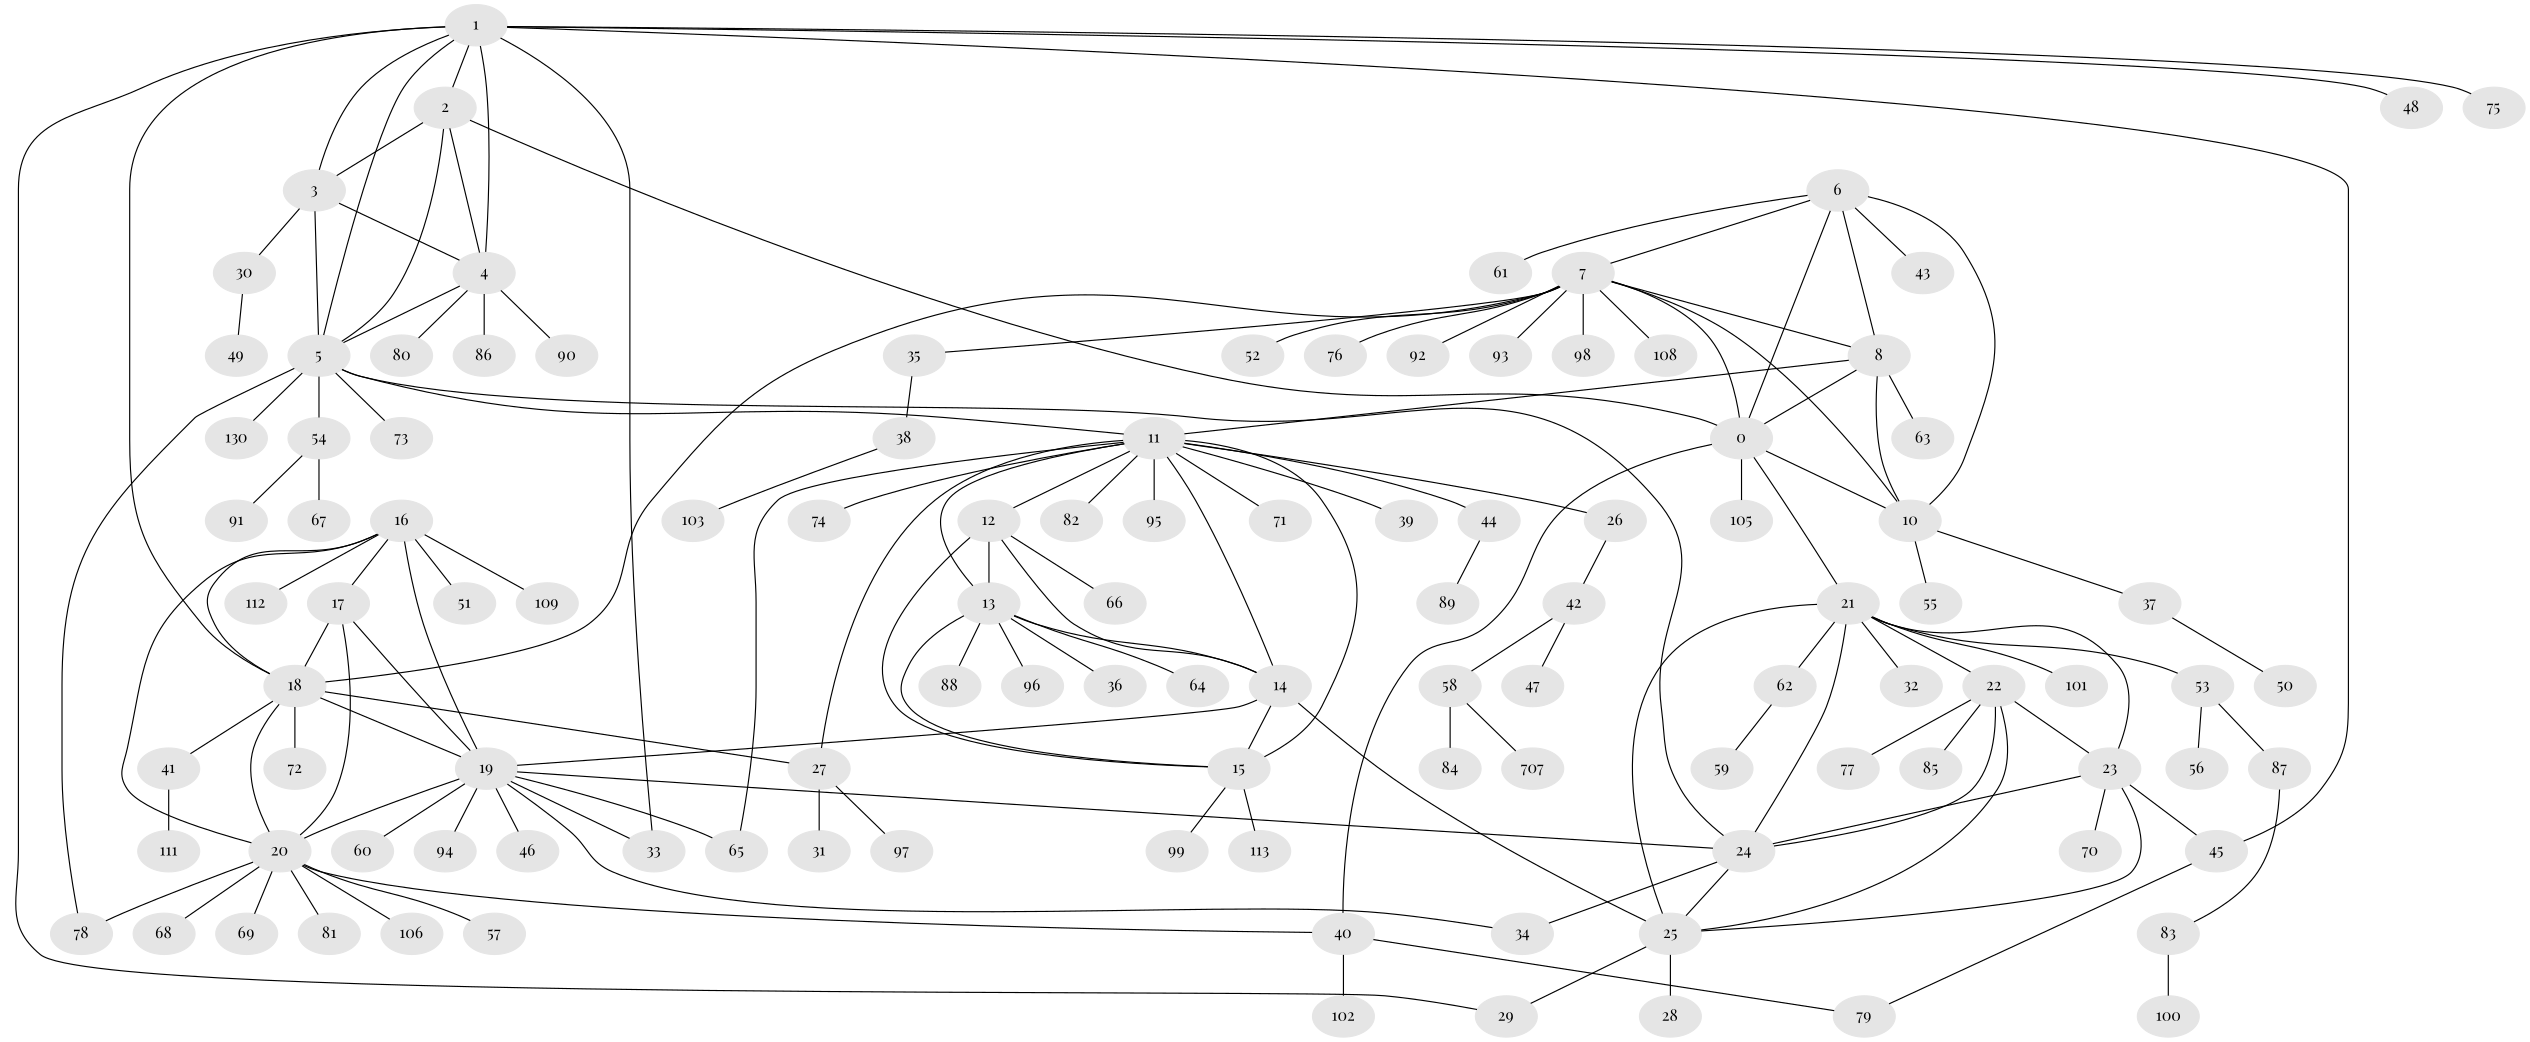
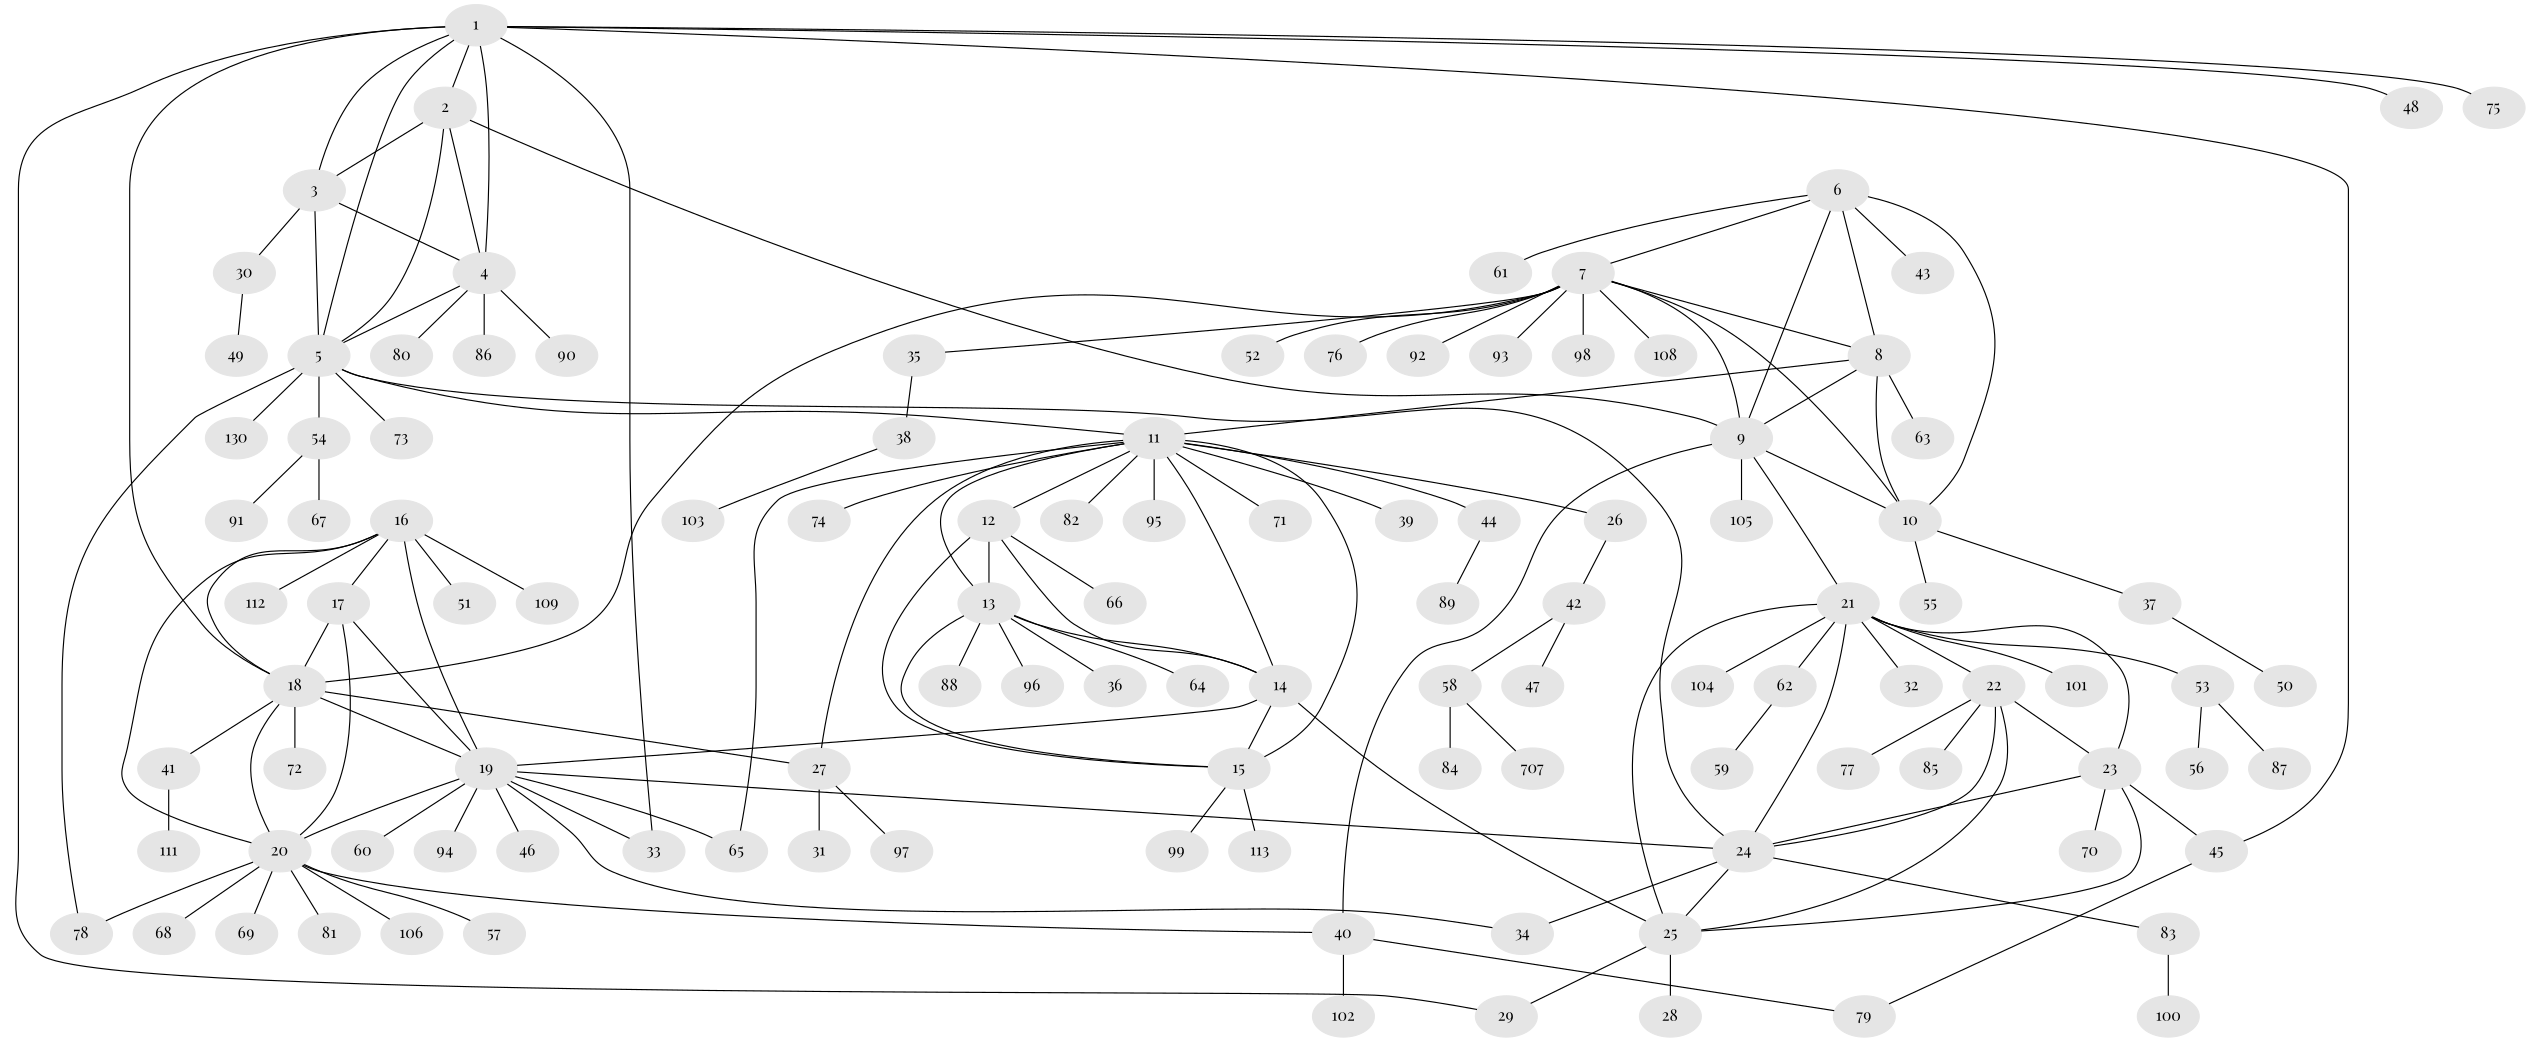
(1741, 438) -> (1741, 438)
none -> (1702, 686)
(2259, 870) -> (1956, 893)
